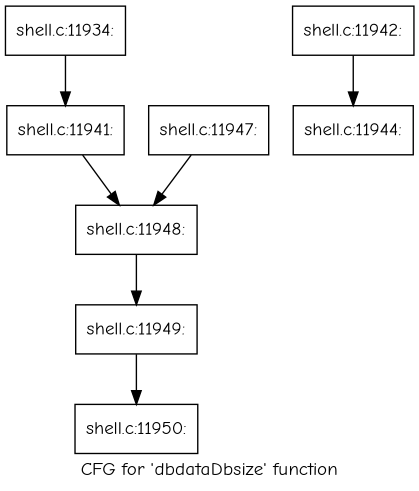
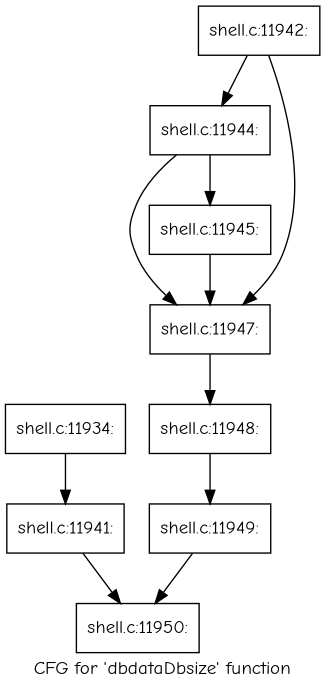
(97, 174) -> (97, 573)
none -> (294, 180)
none -> (131, 223)
none -> (210, 230)
